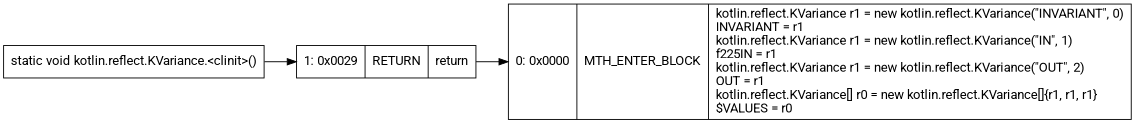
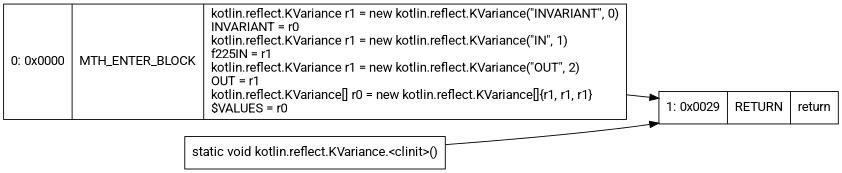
(760, 27) -> (255, 27)
(488, 62) -> (638, 96)
